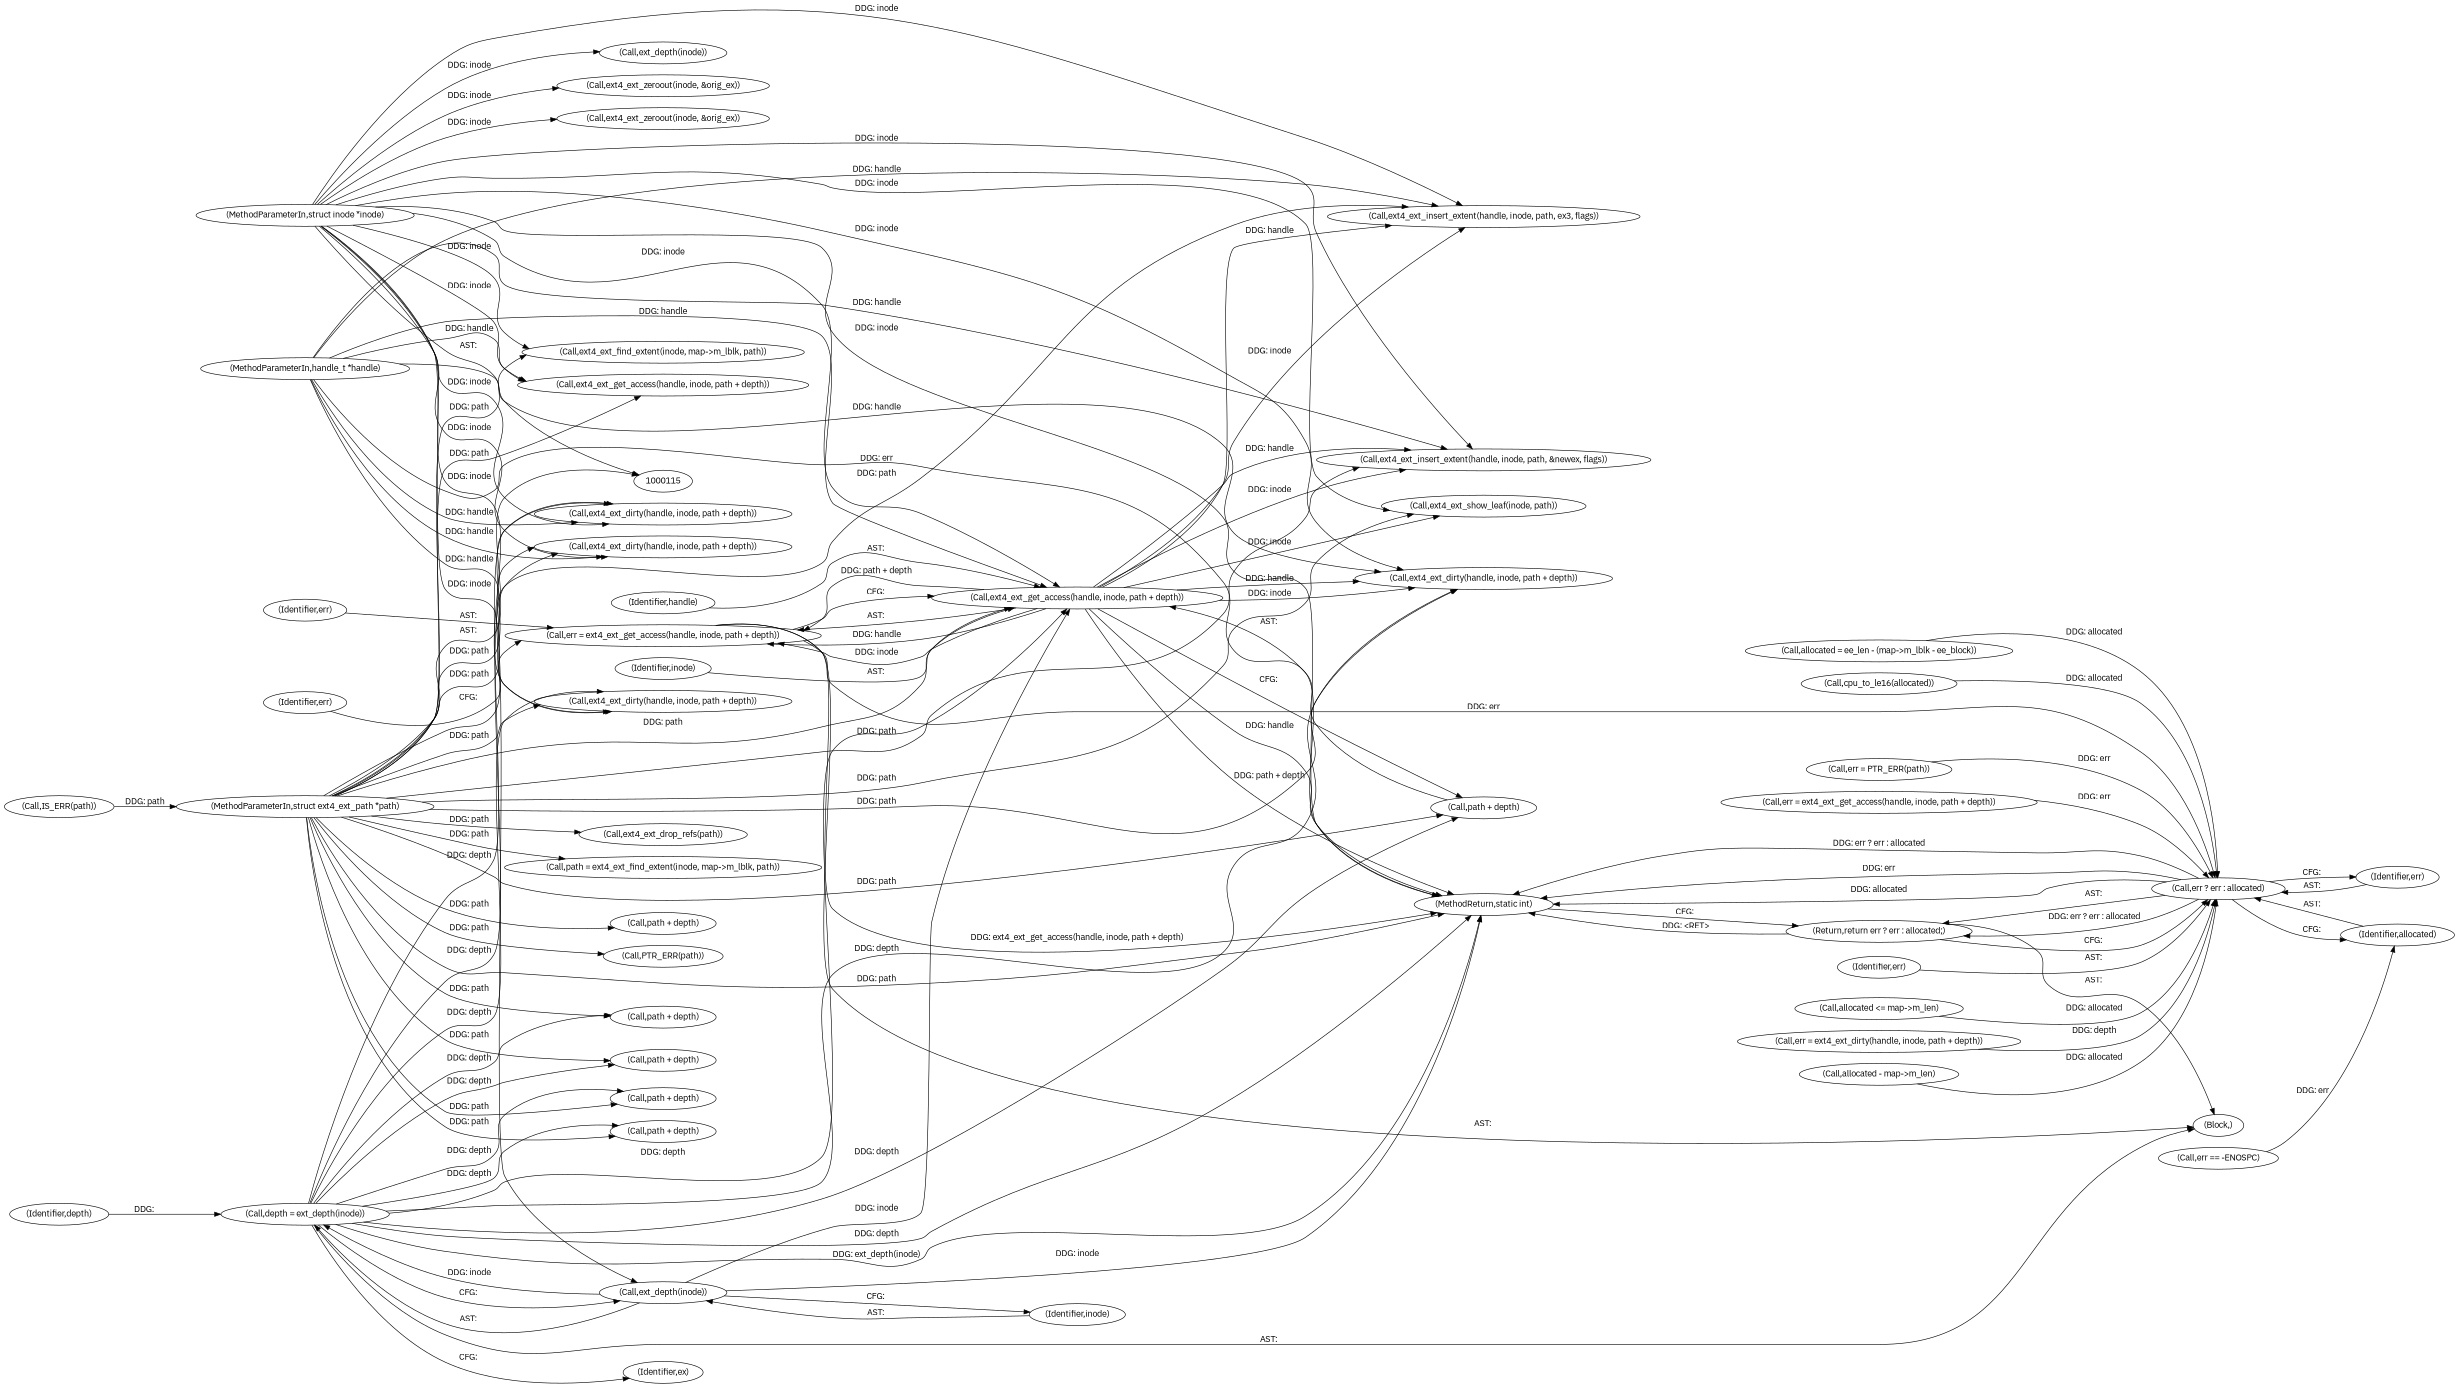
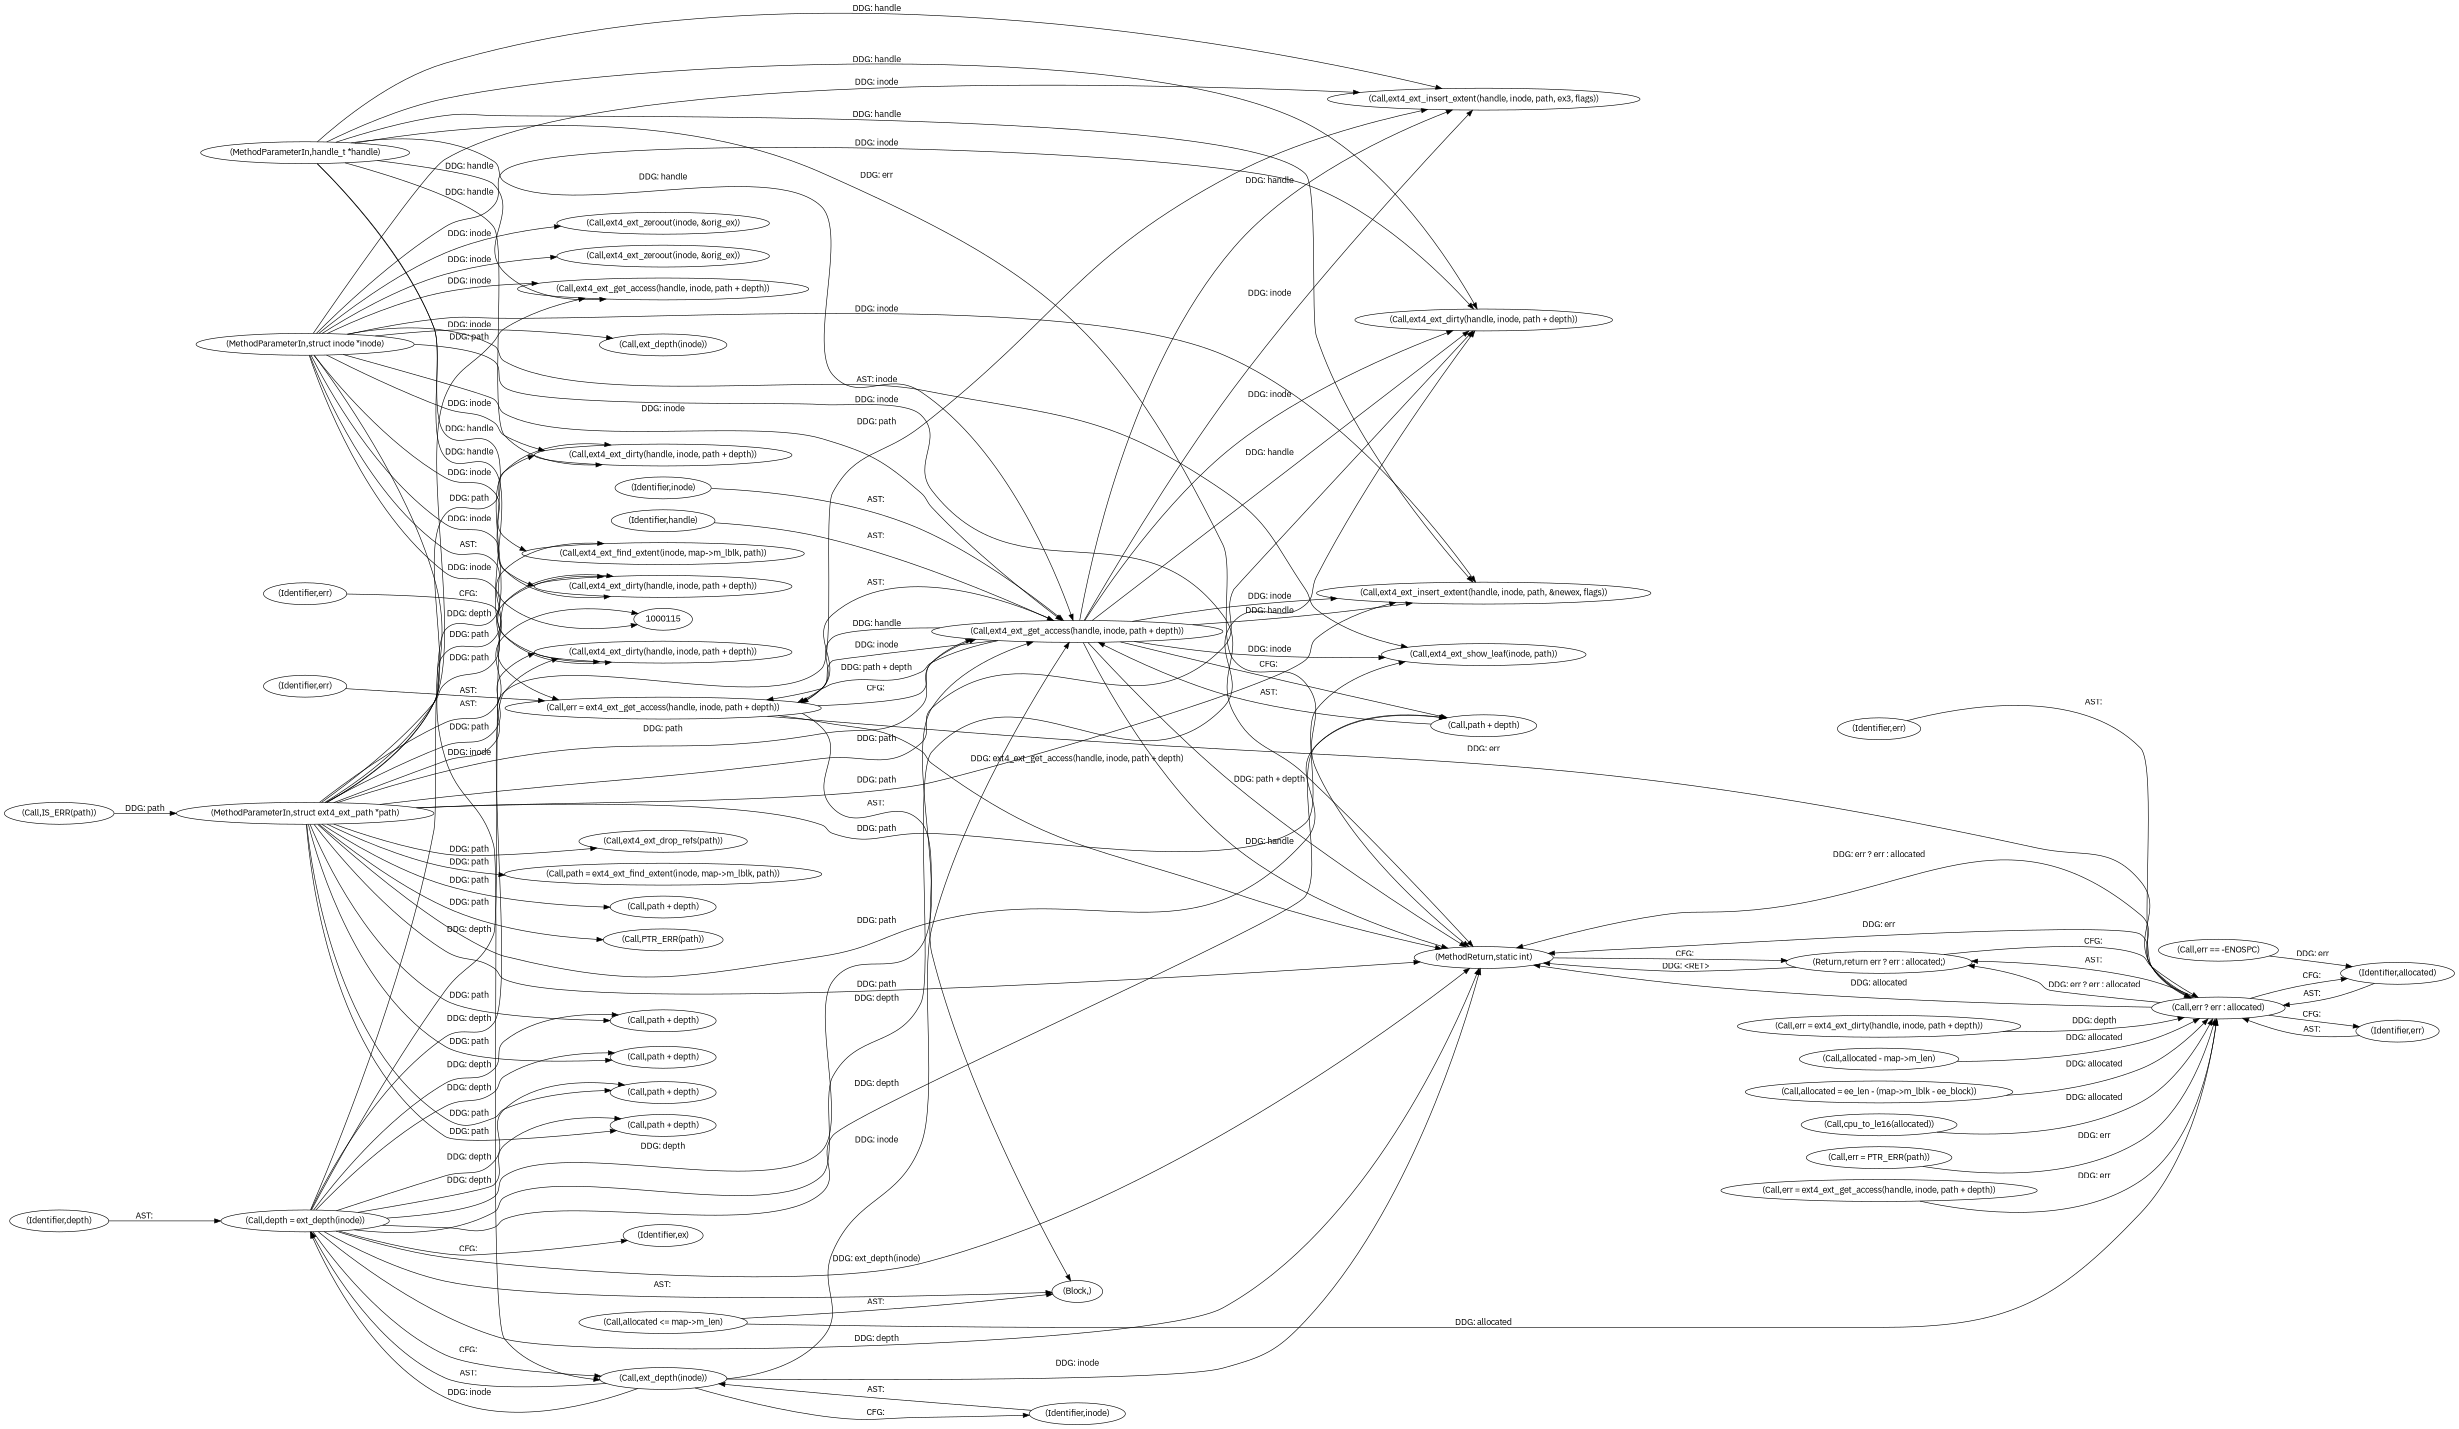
(877, 183) -> (877, 380)
(2093, 996) -> (894, 1309)
(145, 1210) -> (145, 1216)
